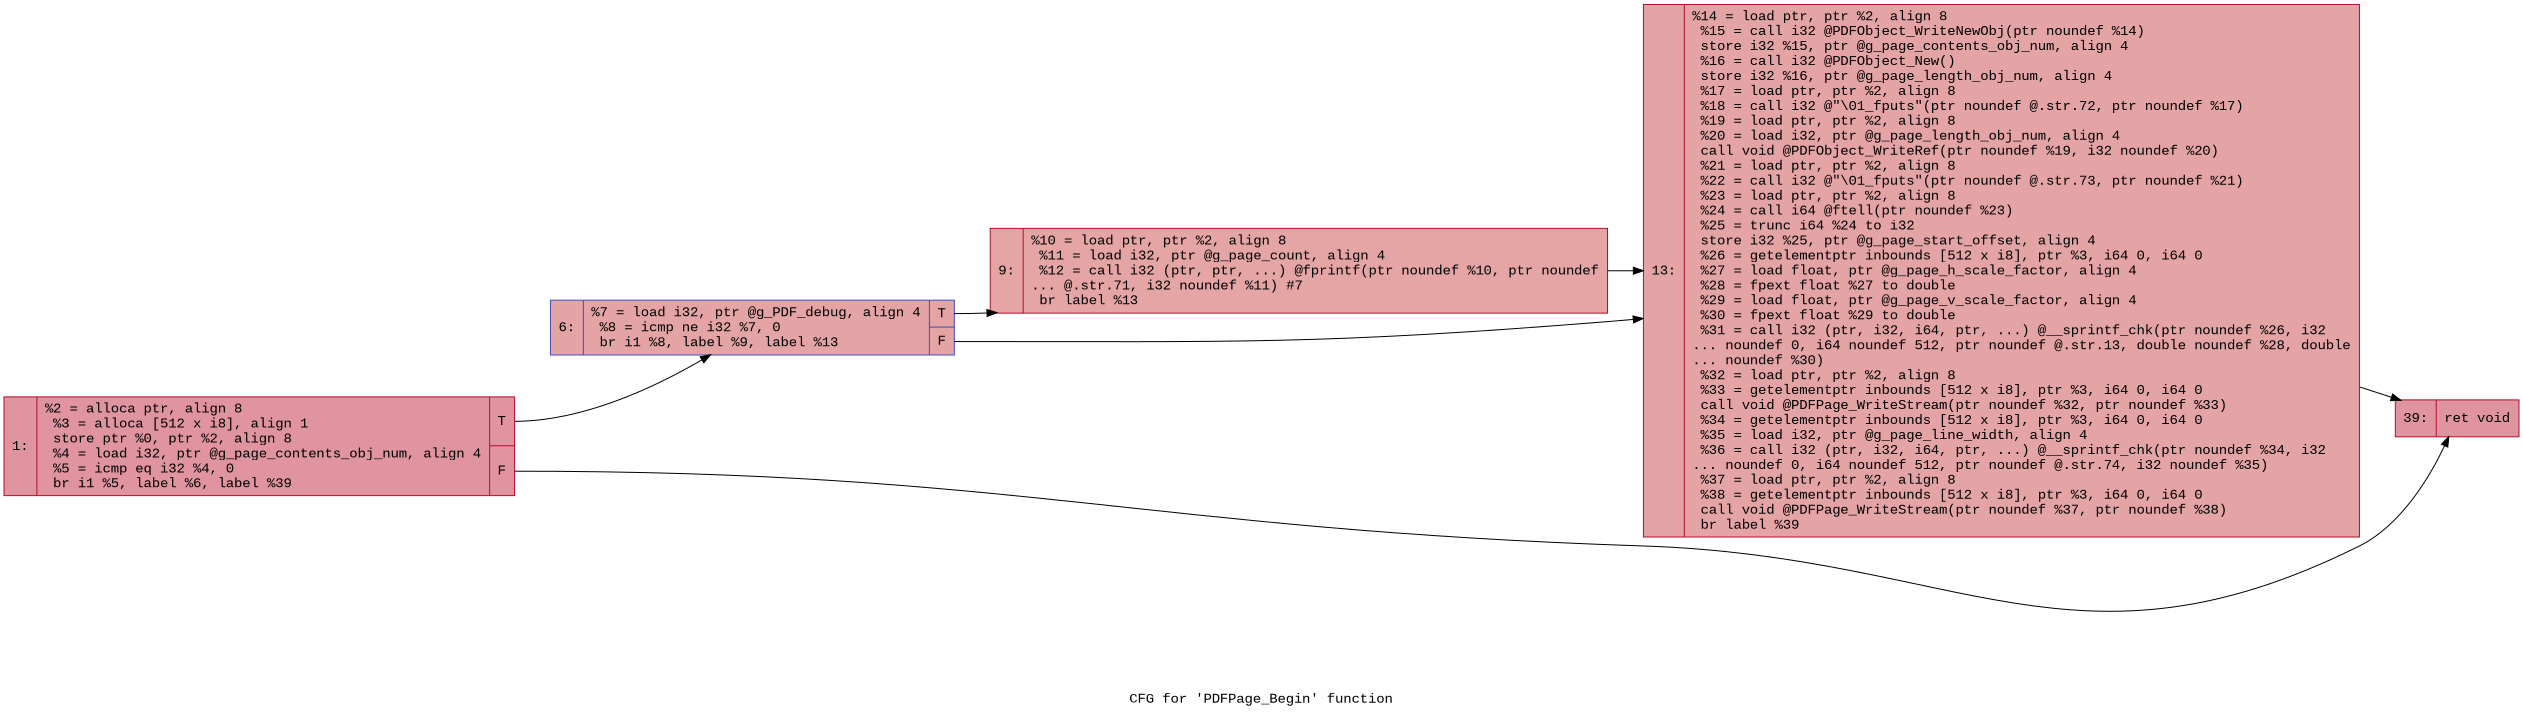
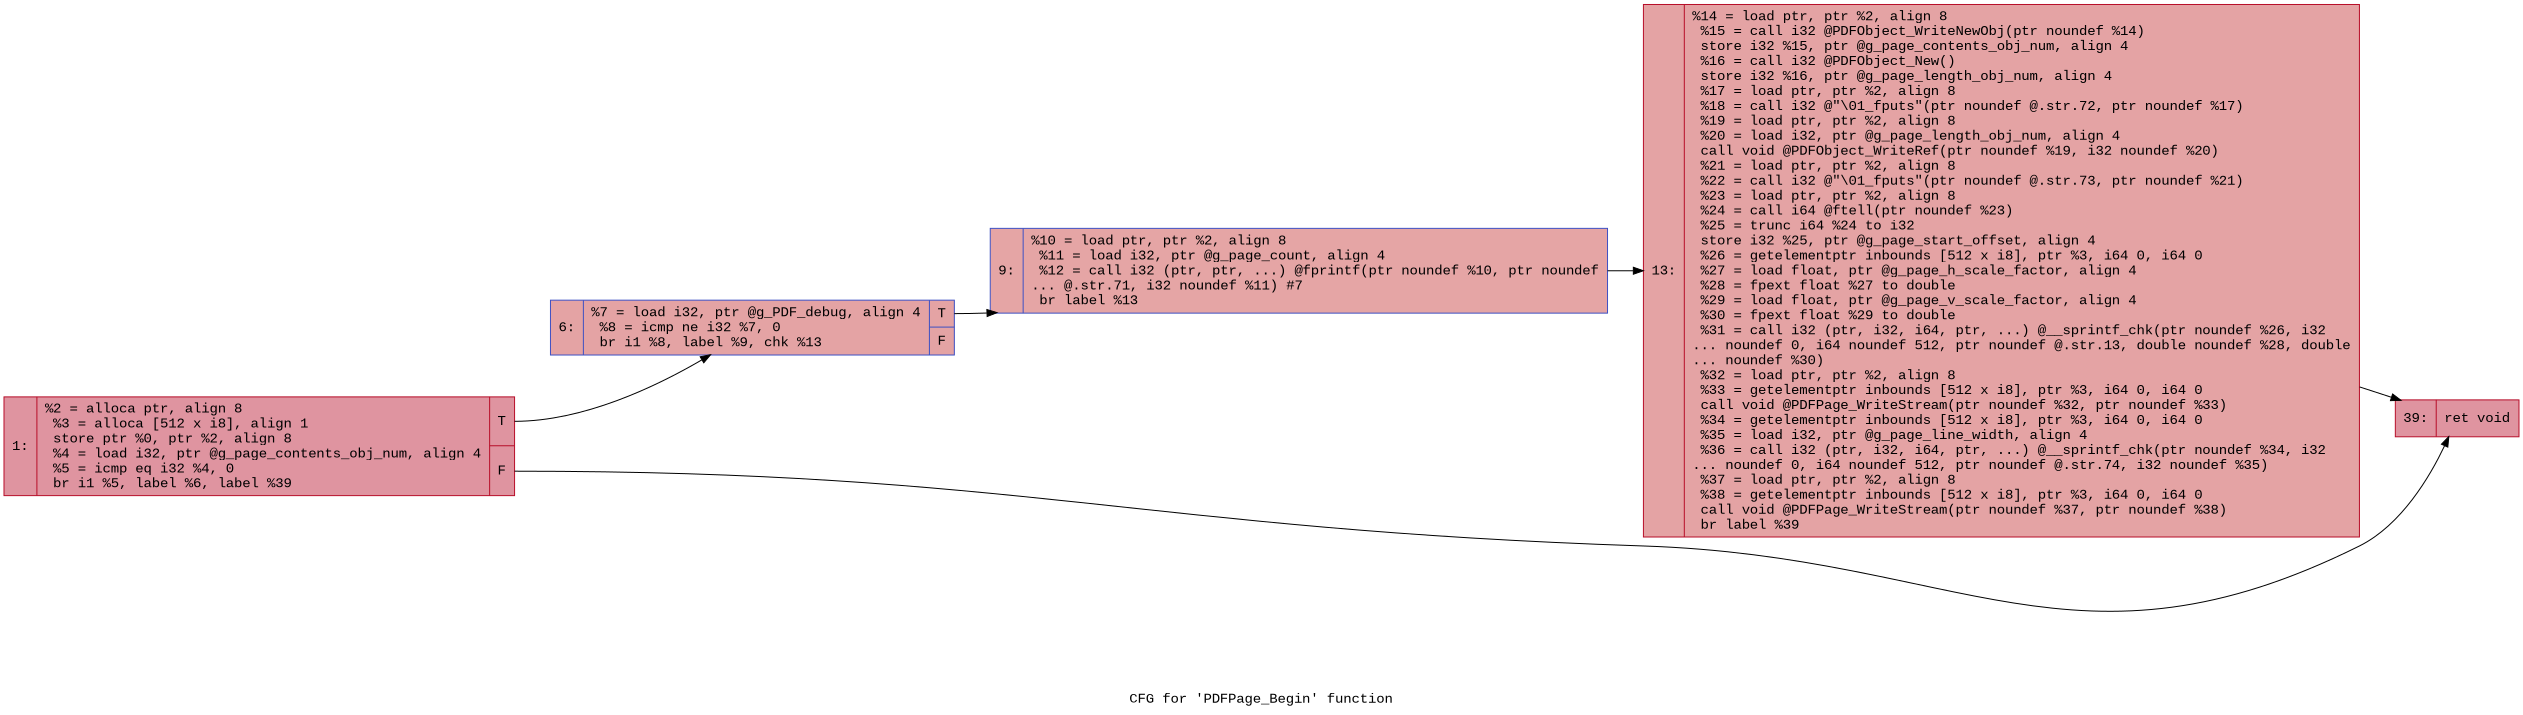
(1299, 271) -> (1299, 271)
(1294, 340) -> none
(715, 342) -> (707, 342)
